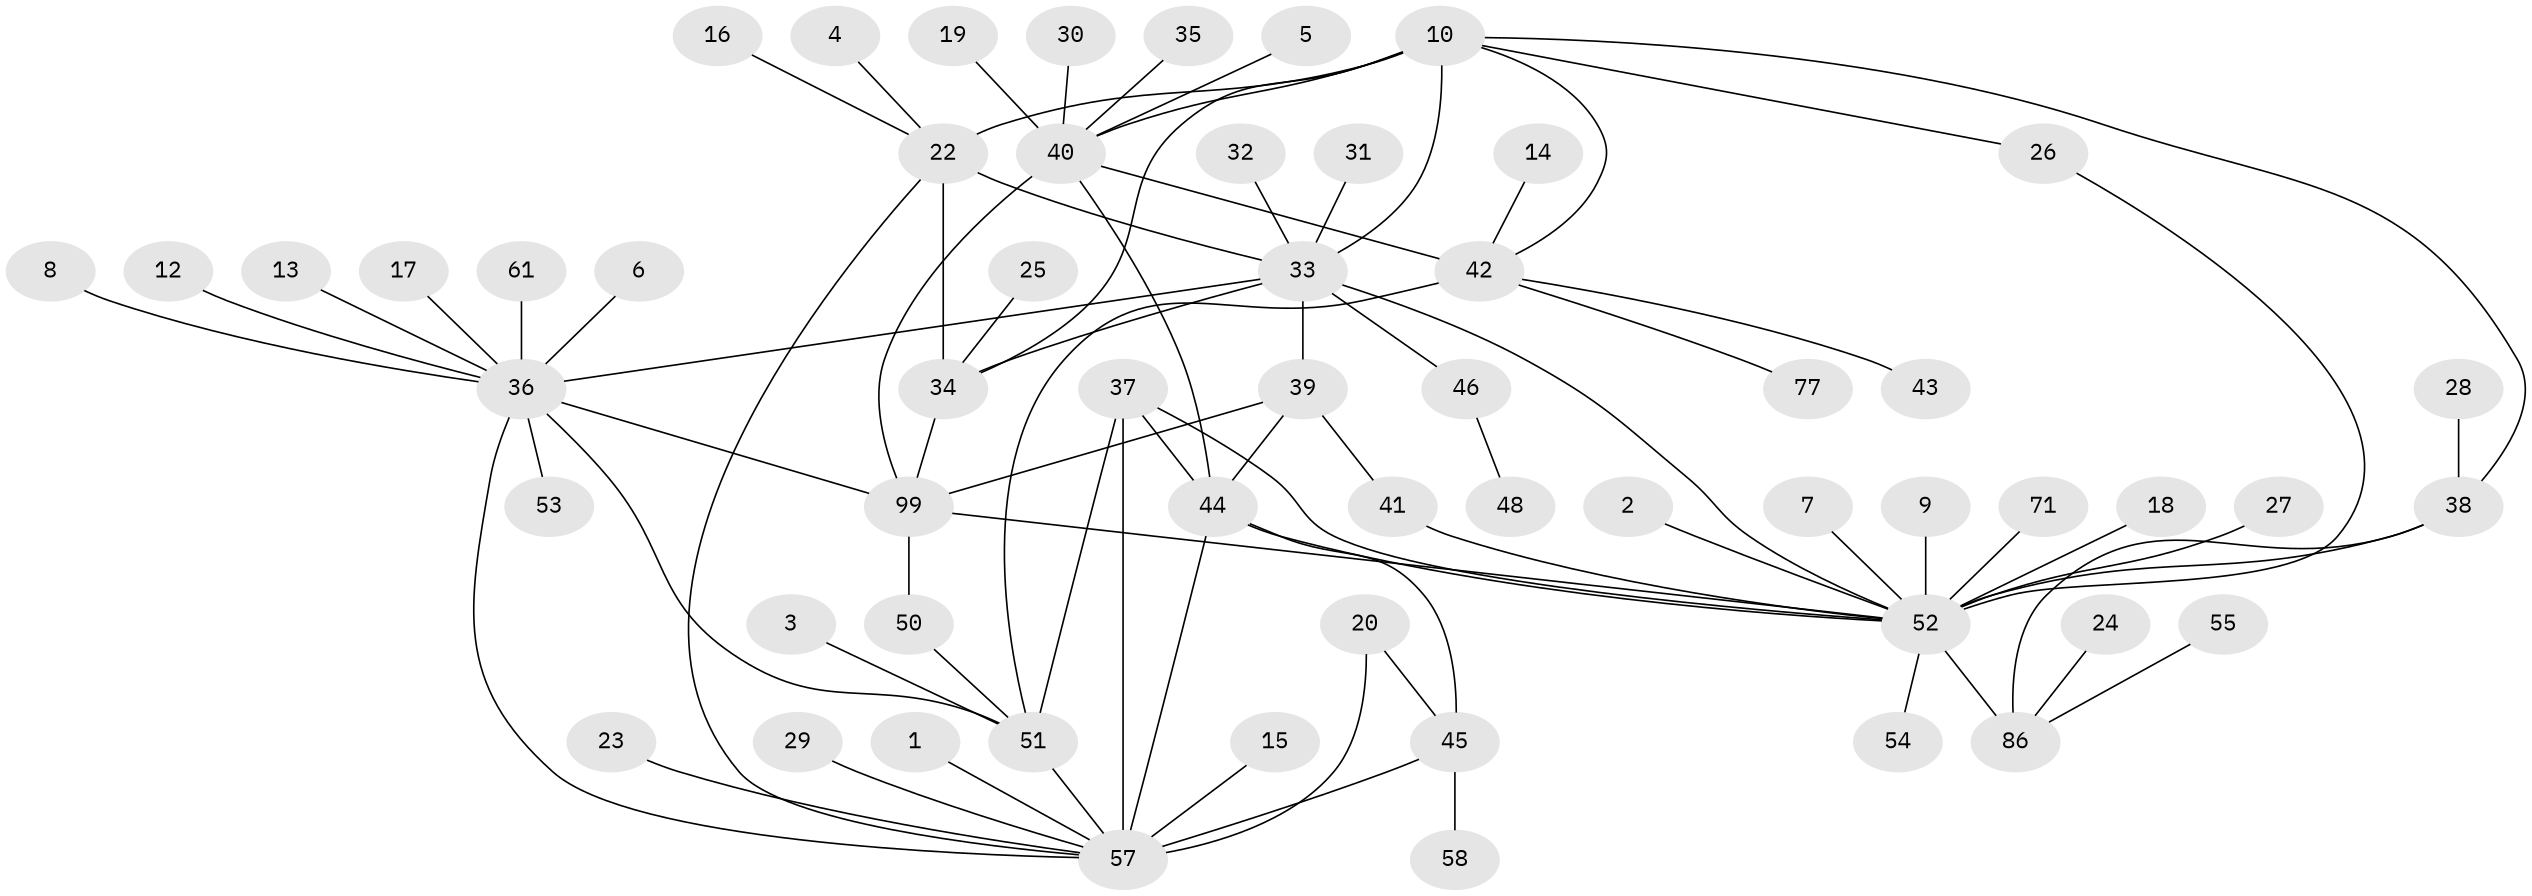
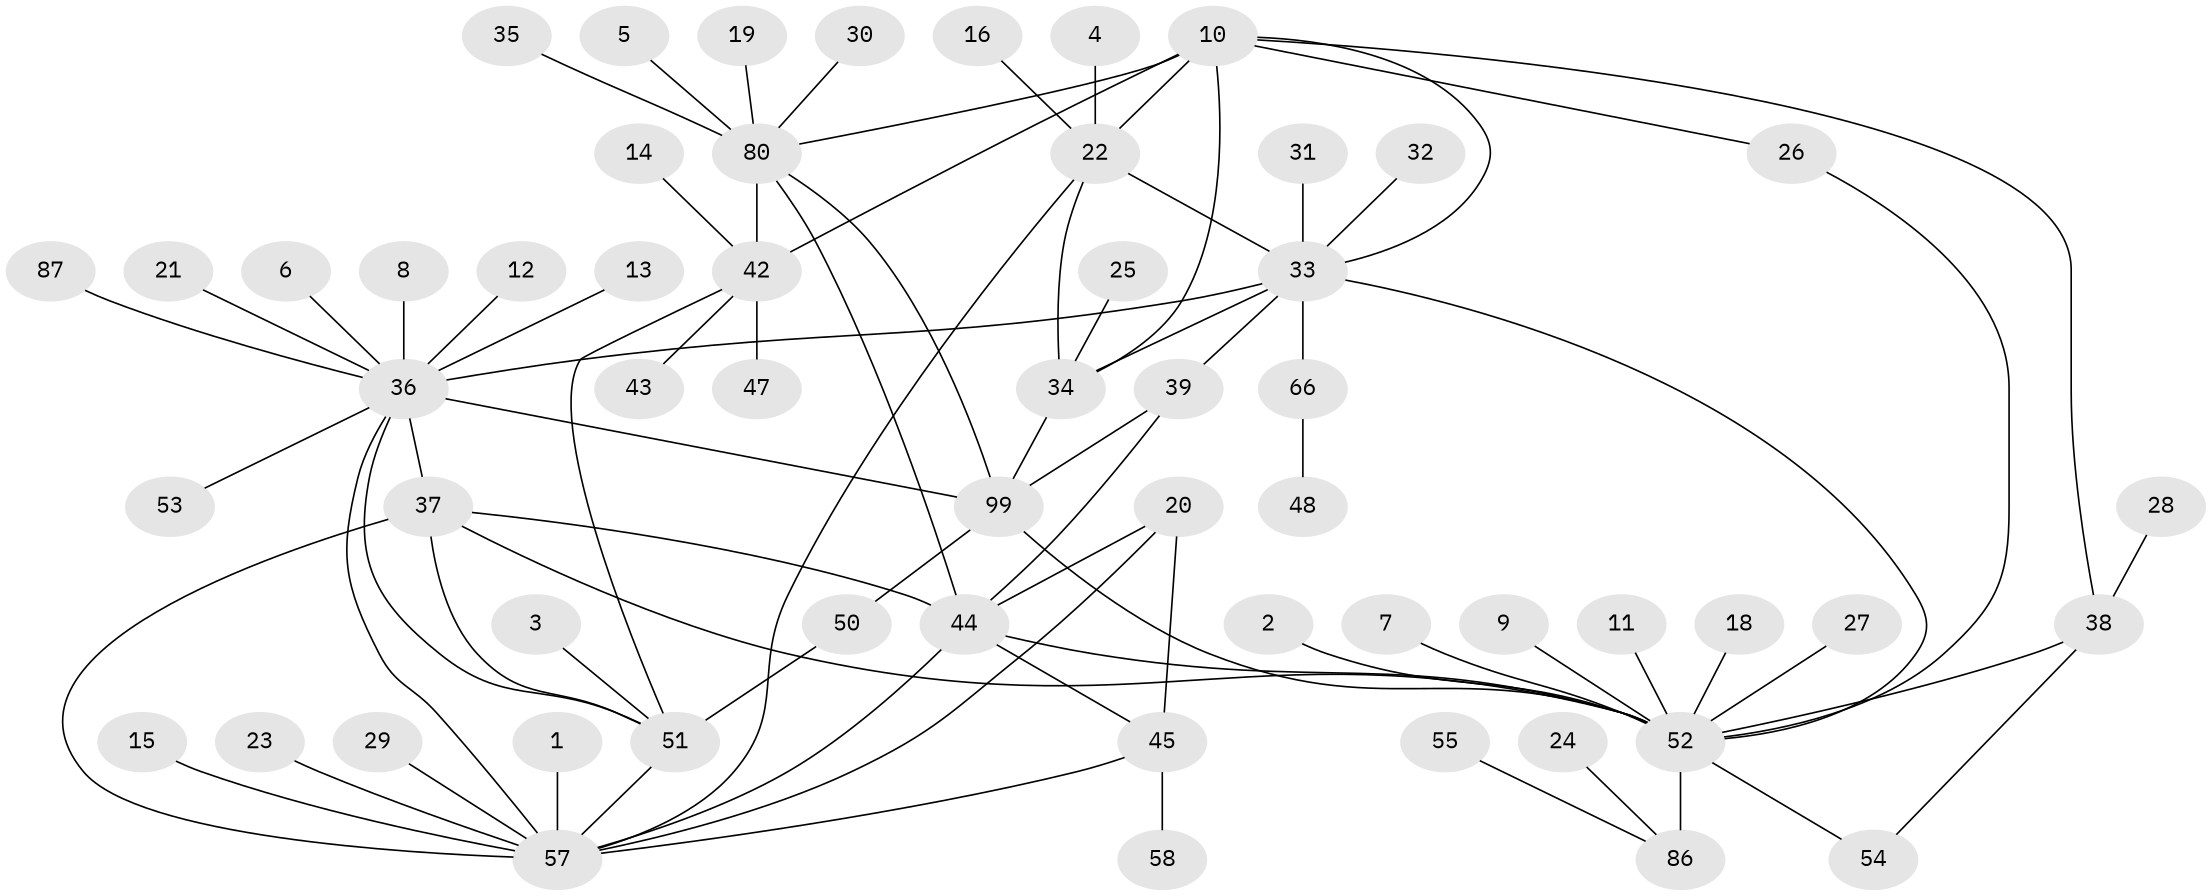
(1061, 154) -> (757, 154)
(404, 271) -> (51, 271)
(521, 271) -> (168, 271)
(1466, 389) -> (1303, 389)
(1808, 389) -> (757, 389)
none -> (416, 448)
(1393, 507) -> none
(2043, 507) -> (1622, 624)
(2166, 540) -> (1986, 742)
none -> (1079, 562)
